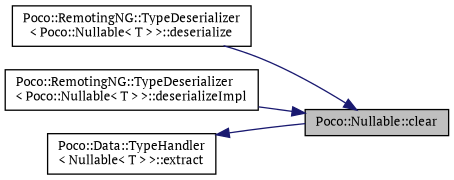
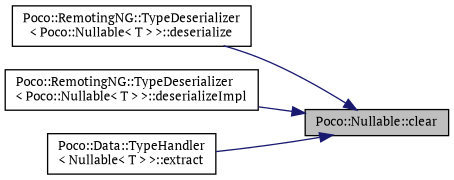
(267, 128) -> (268, 145)
